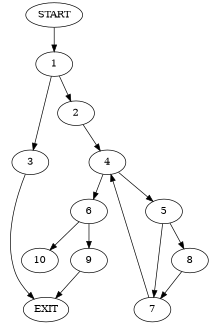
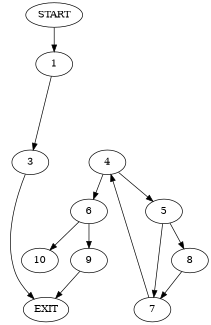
(76, 113) -> none
